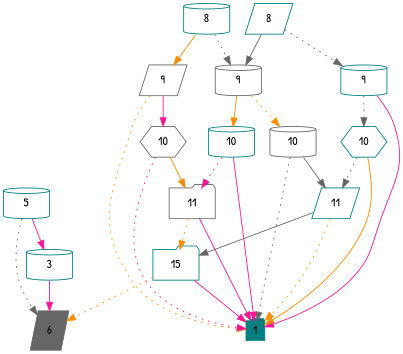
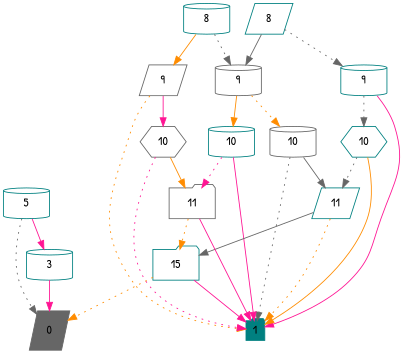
(50, 331) -> (50, 331)
